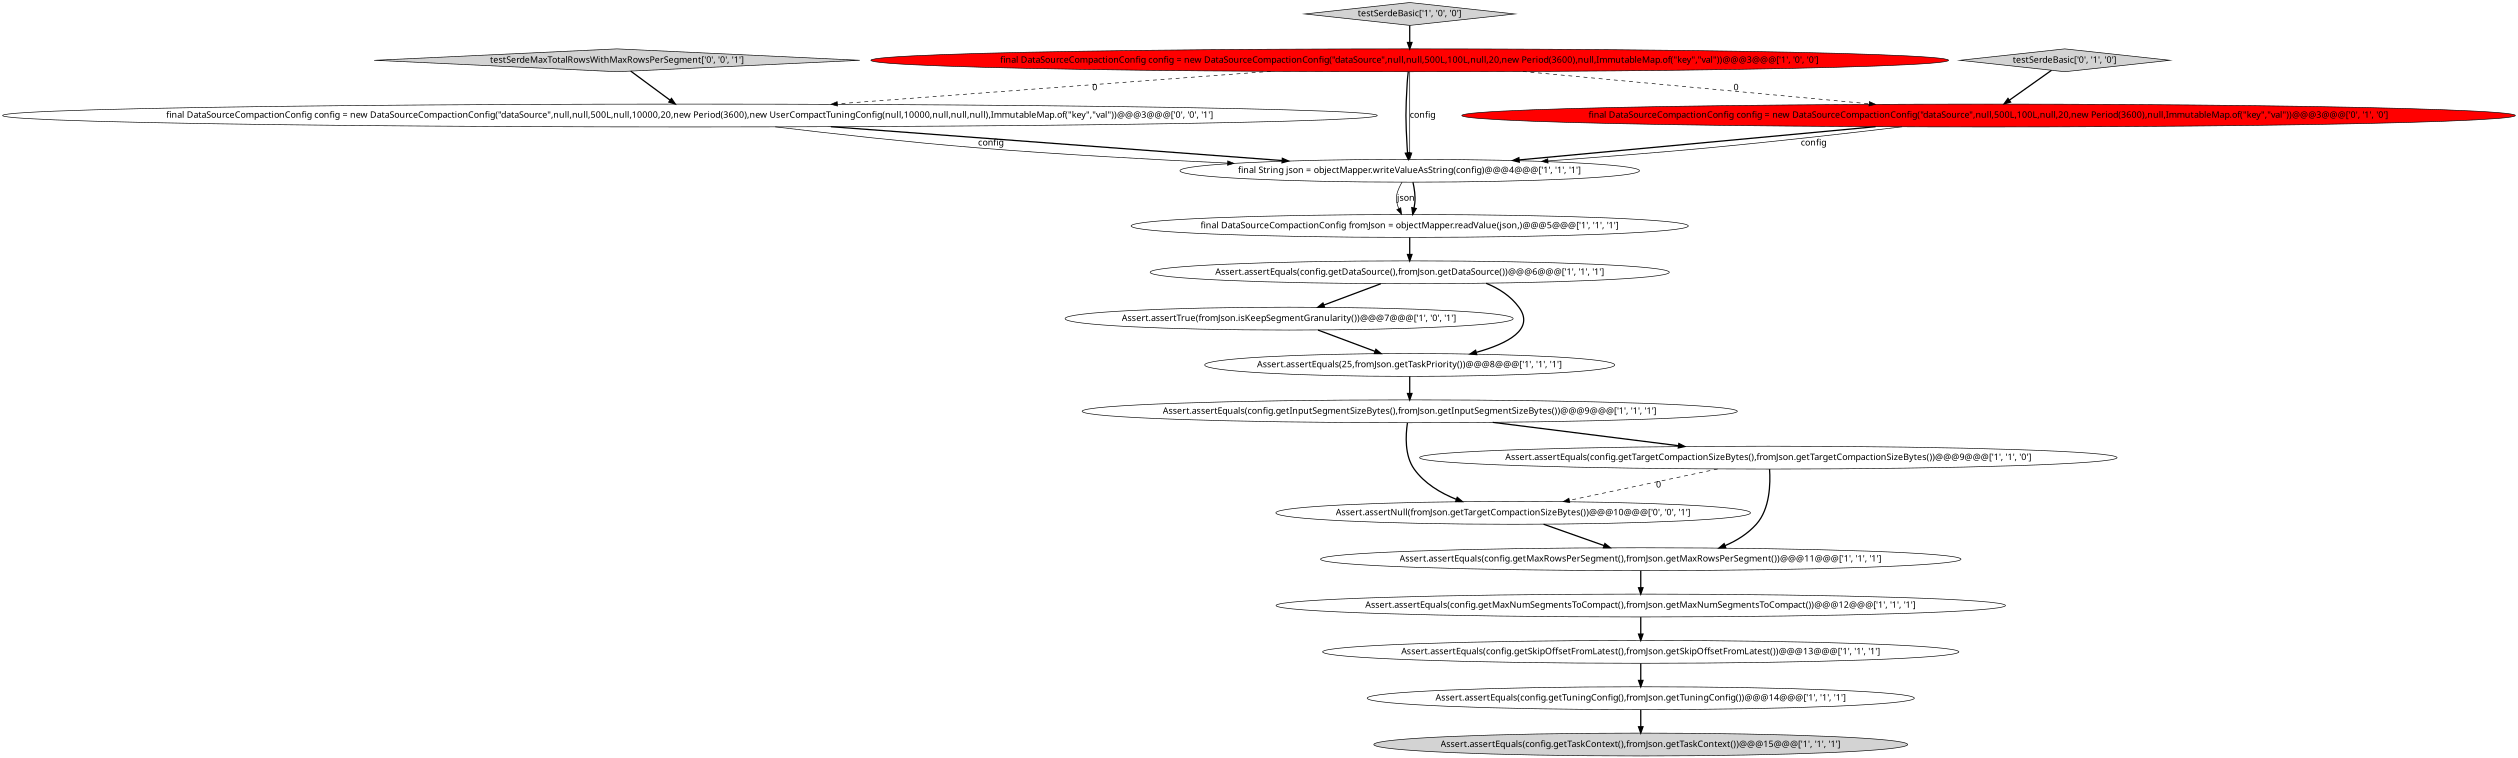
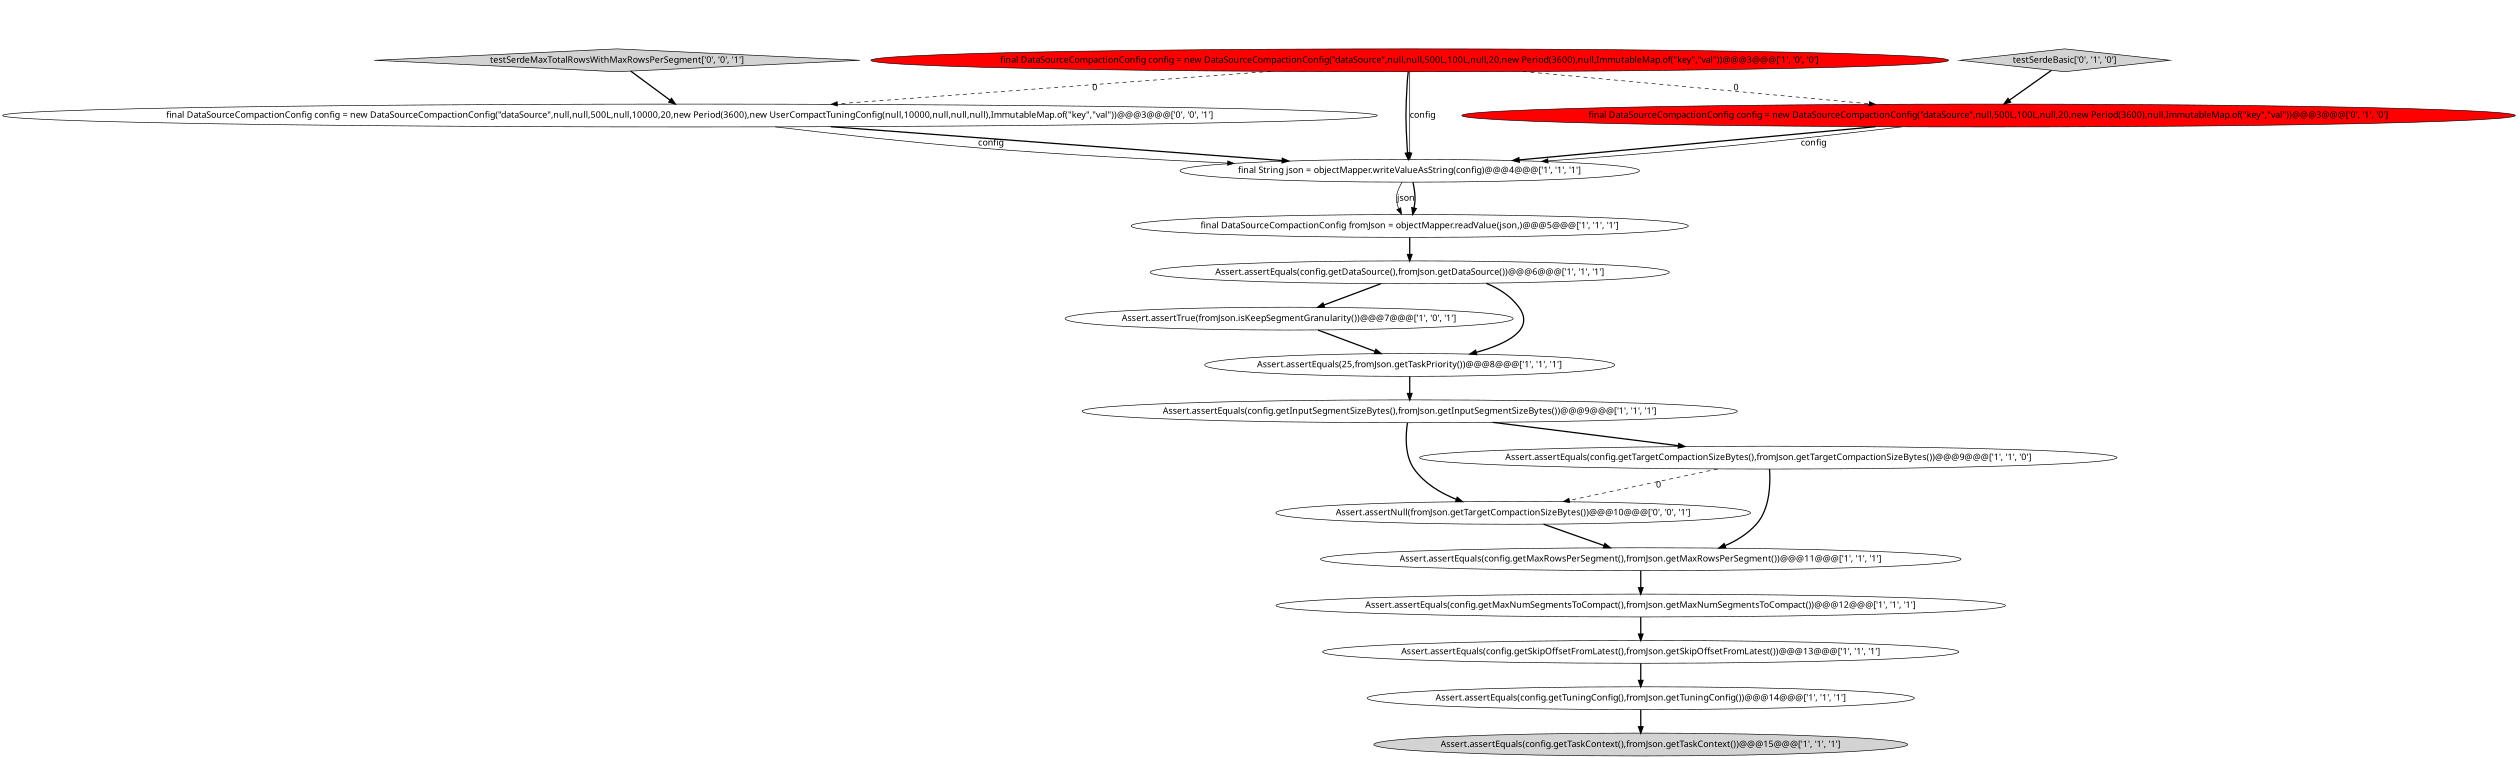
(1410, 14) -> none
